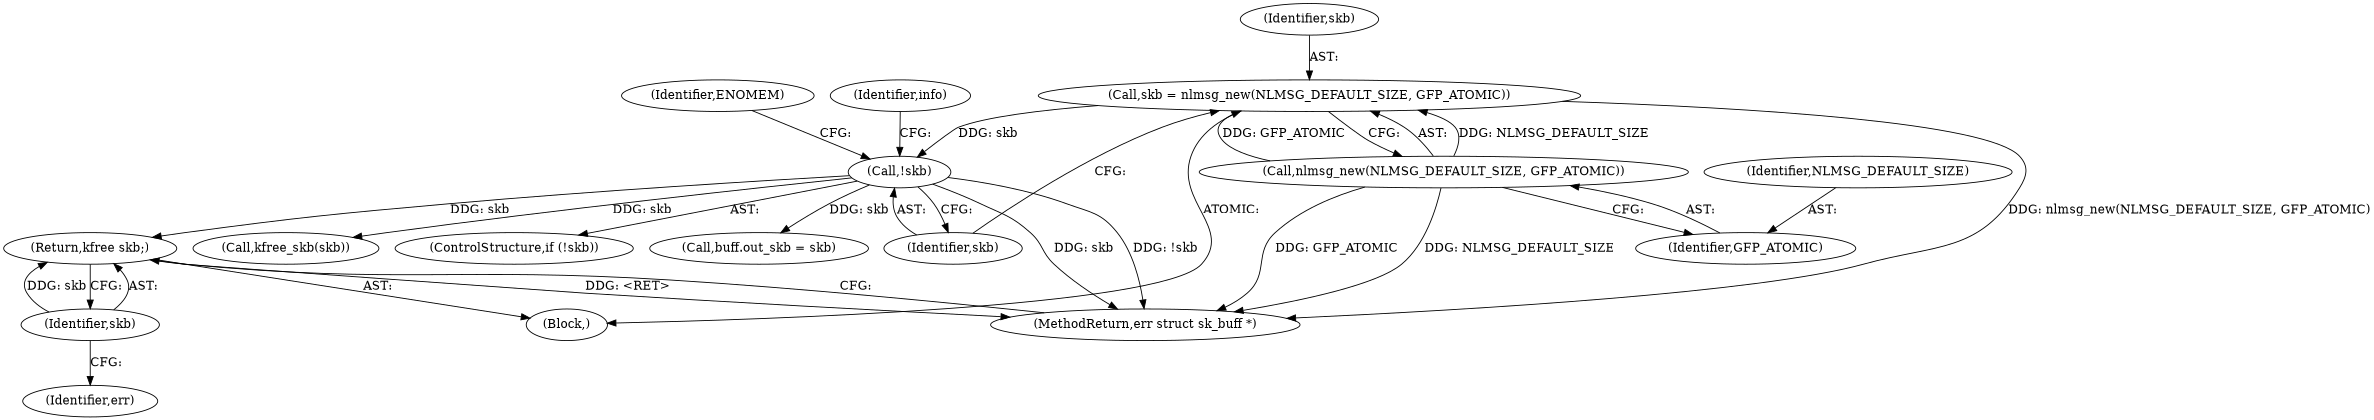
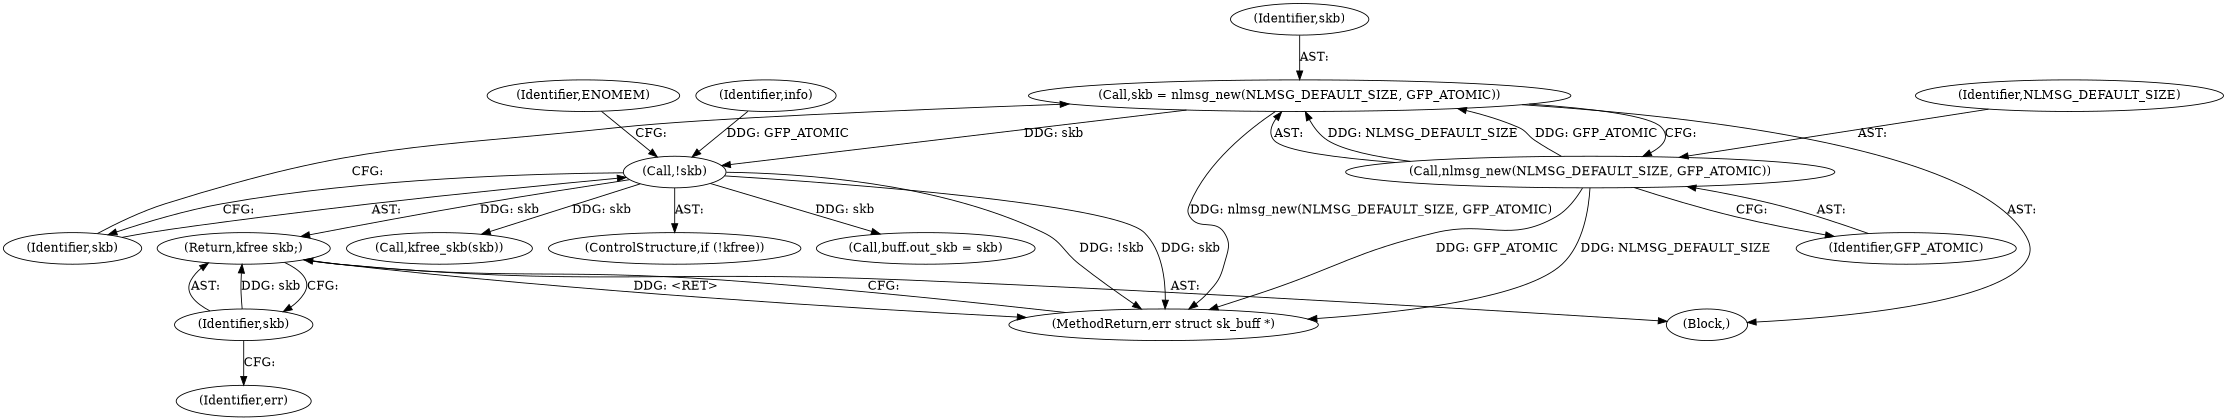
(918, 134) -> (788, 134)
(1805, 208) -> (1838, 133)
(1234, 210) -> (2024, 210)
(514, 248) -> (675, 248)
